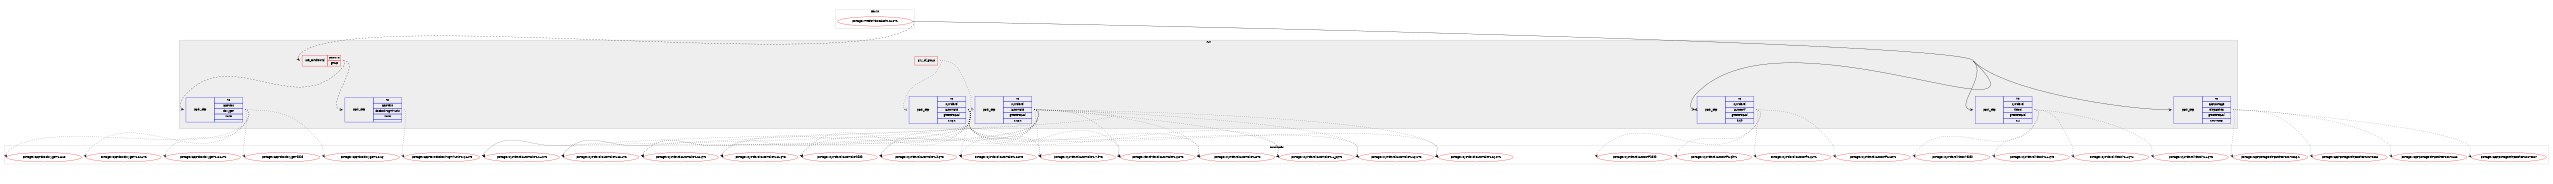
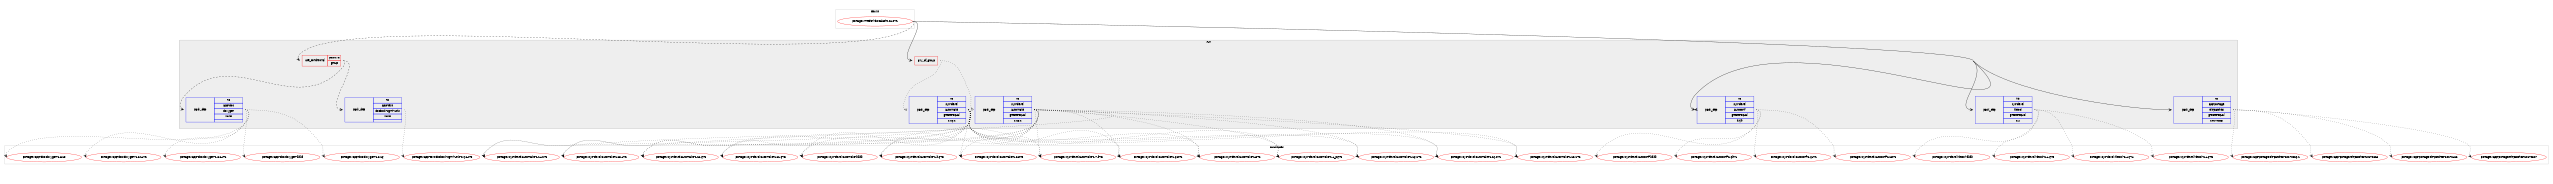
none -> (914, 38)
(1158, 157) -> (1158, 157)
none -> (1555, 157)
